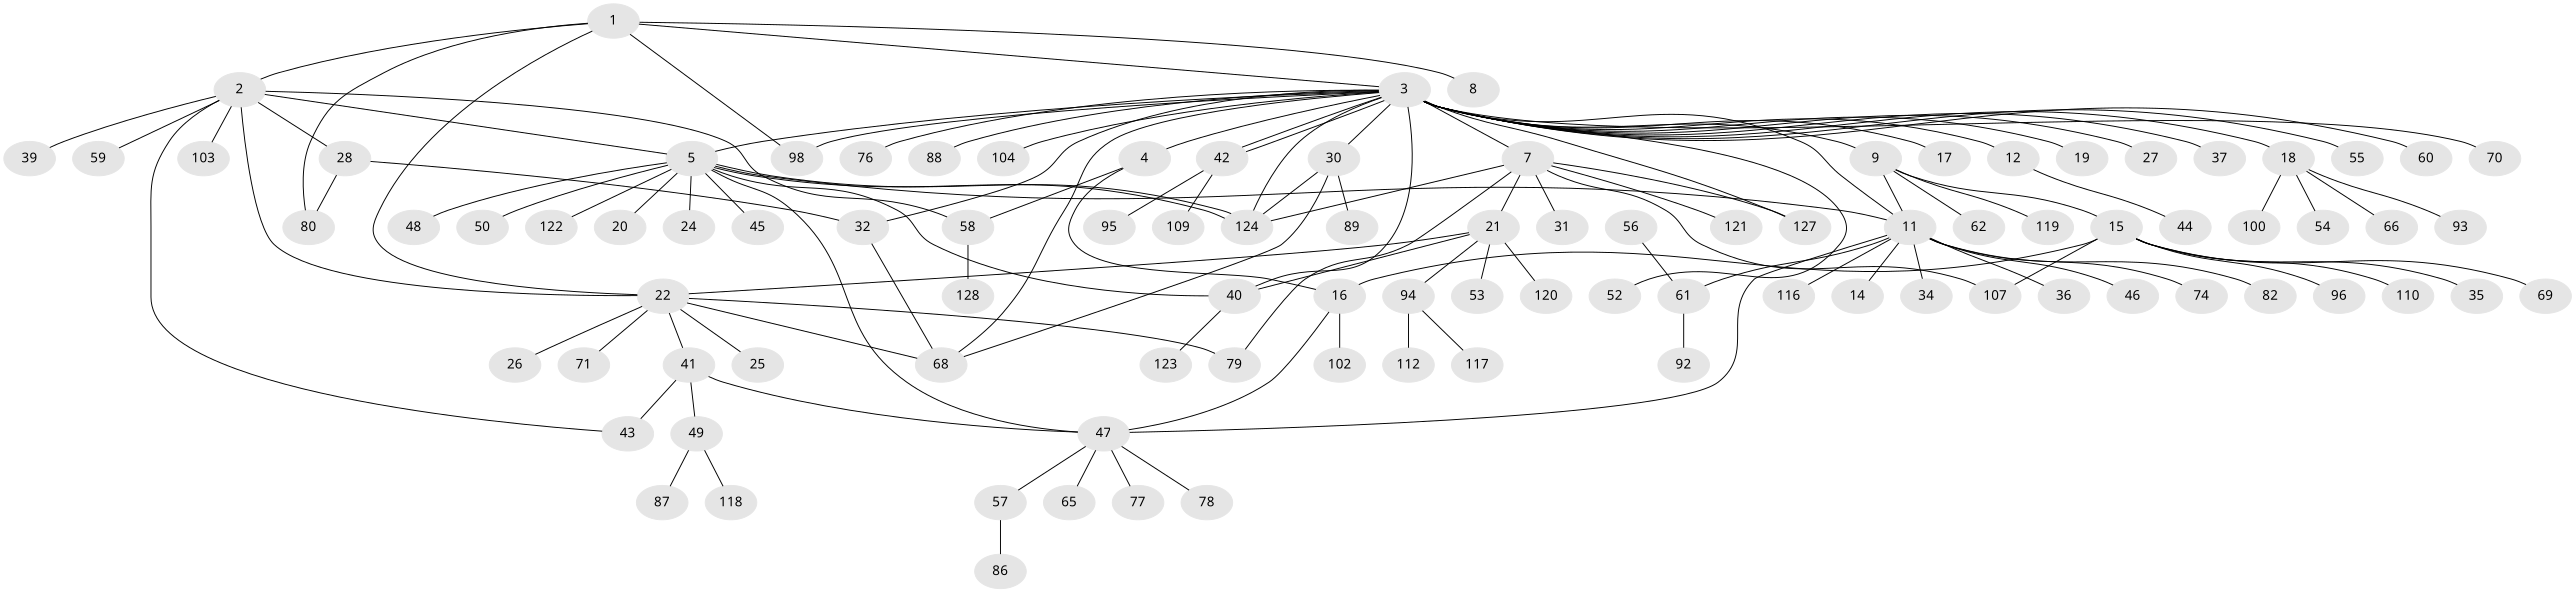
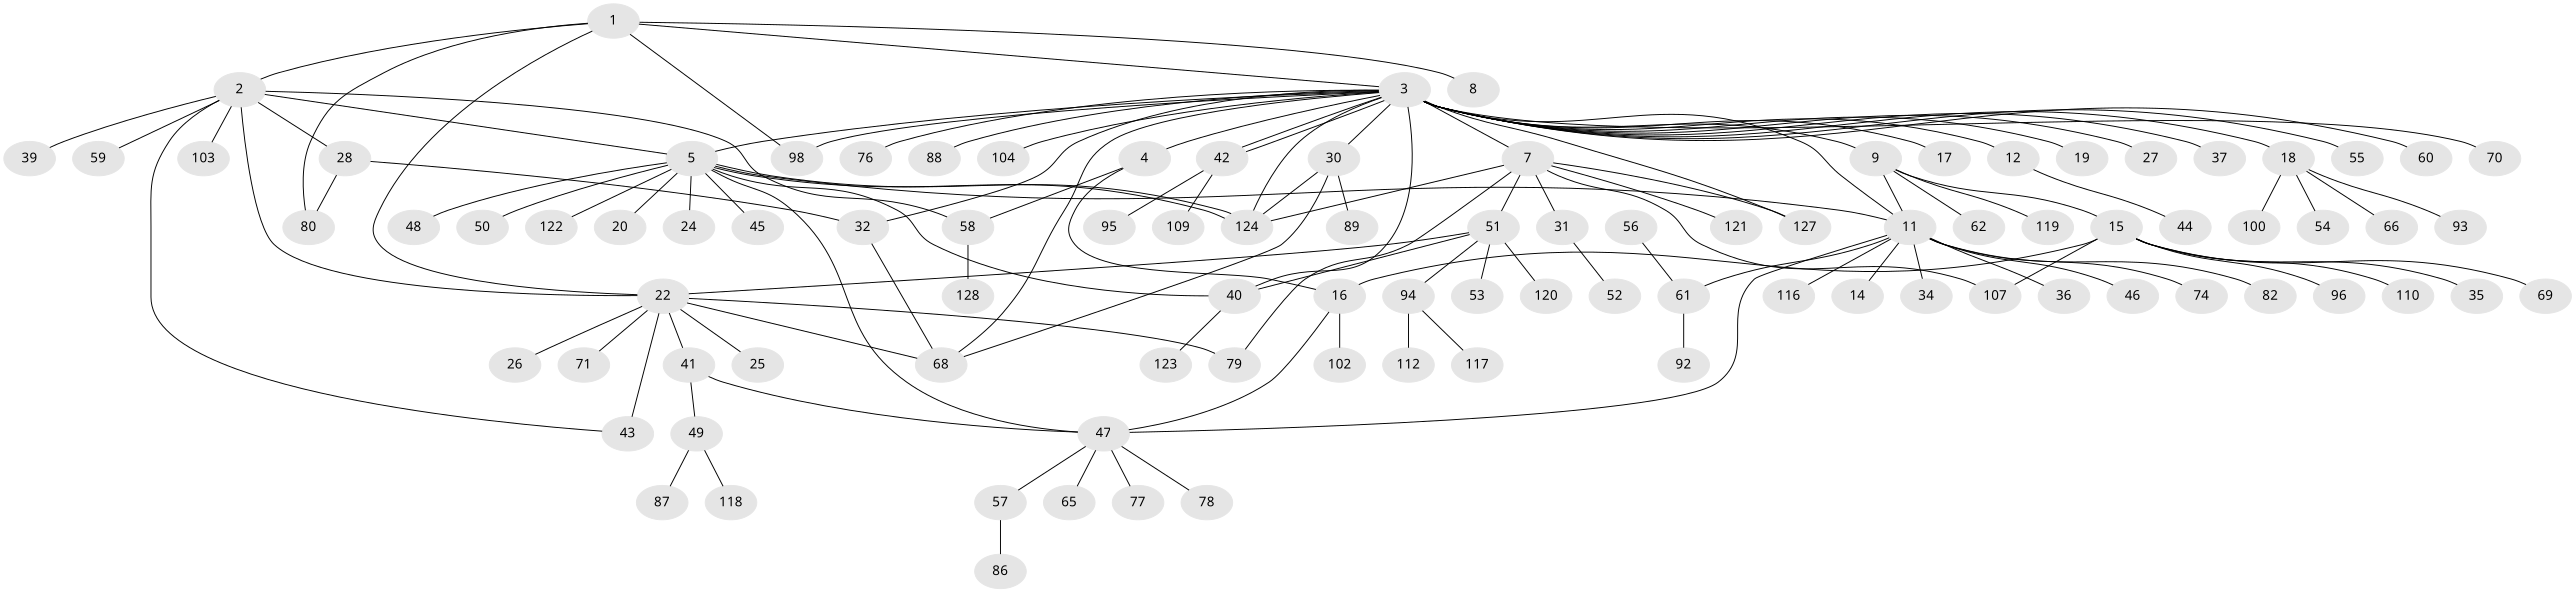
(1763, 166) -> (1589, 262)
(1494, 227) -> (1494, 227)
(658, 399) -> (645, 365)
